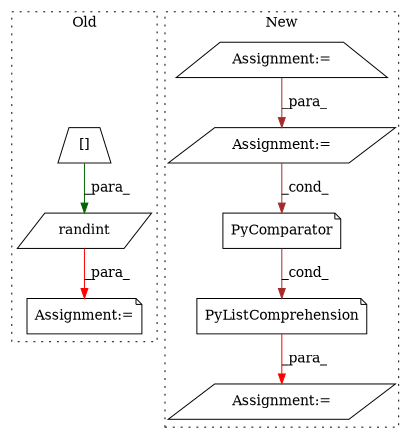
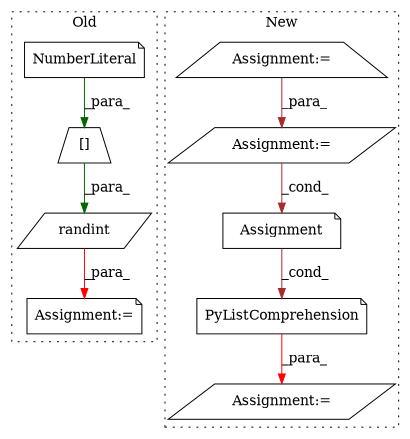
none -> (84, 60)
(282, 231) -> (282, 231)
